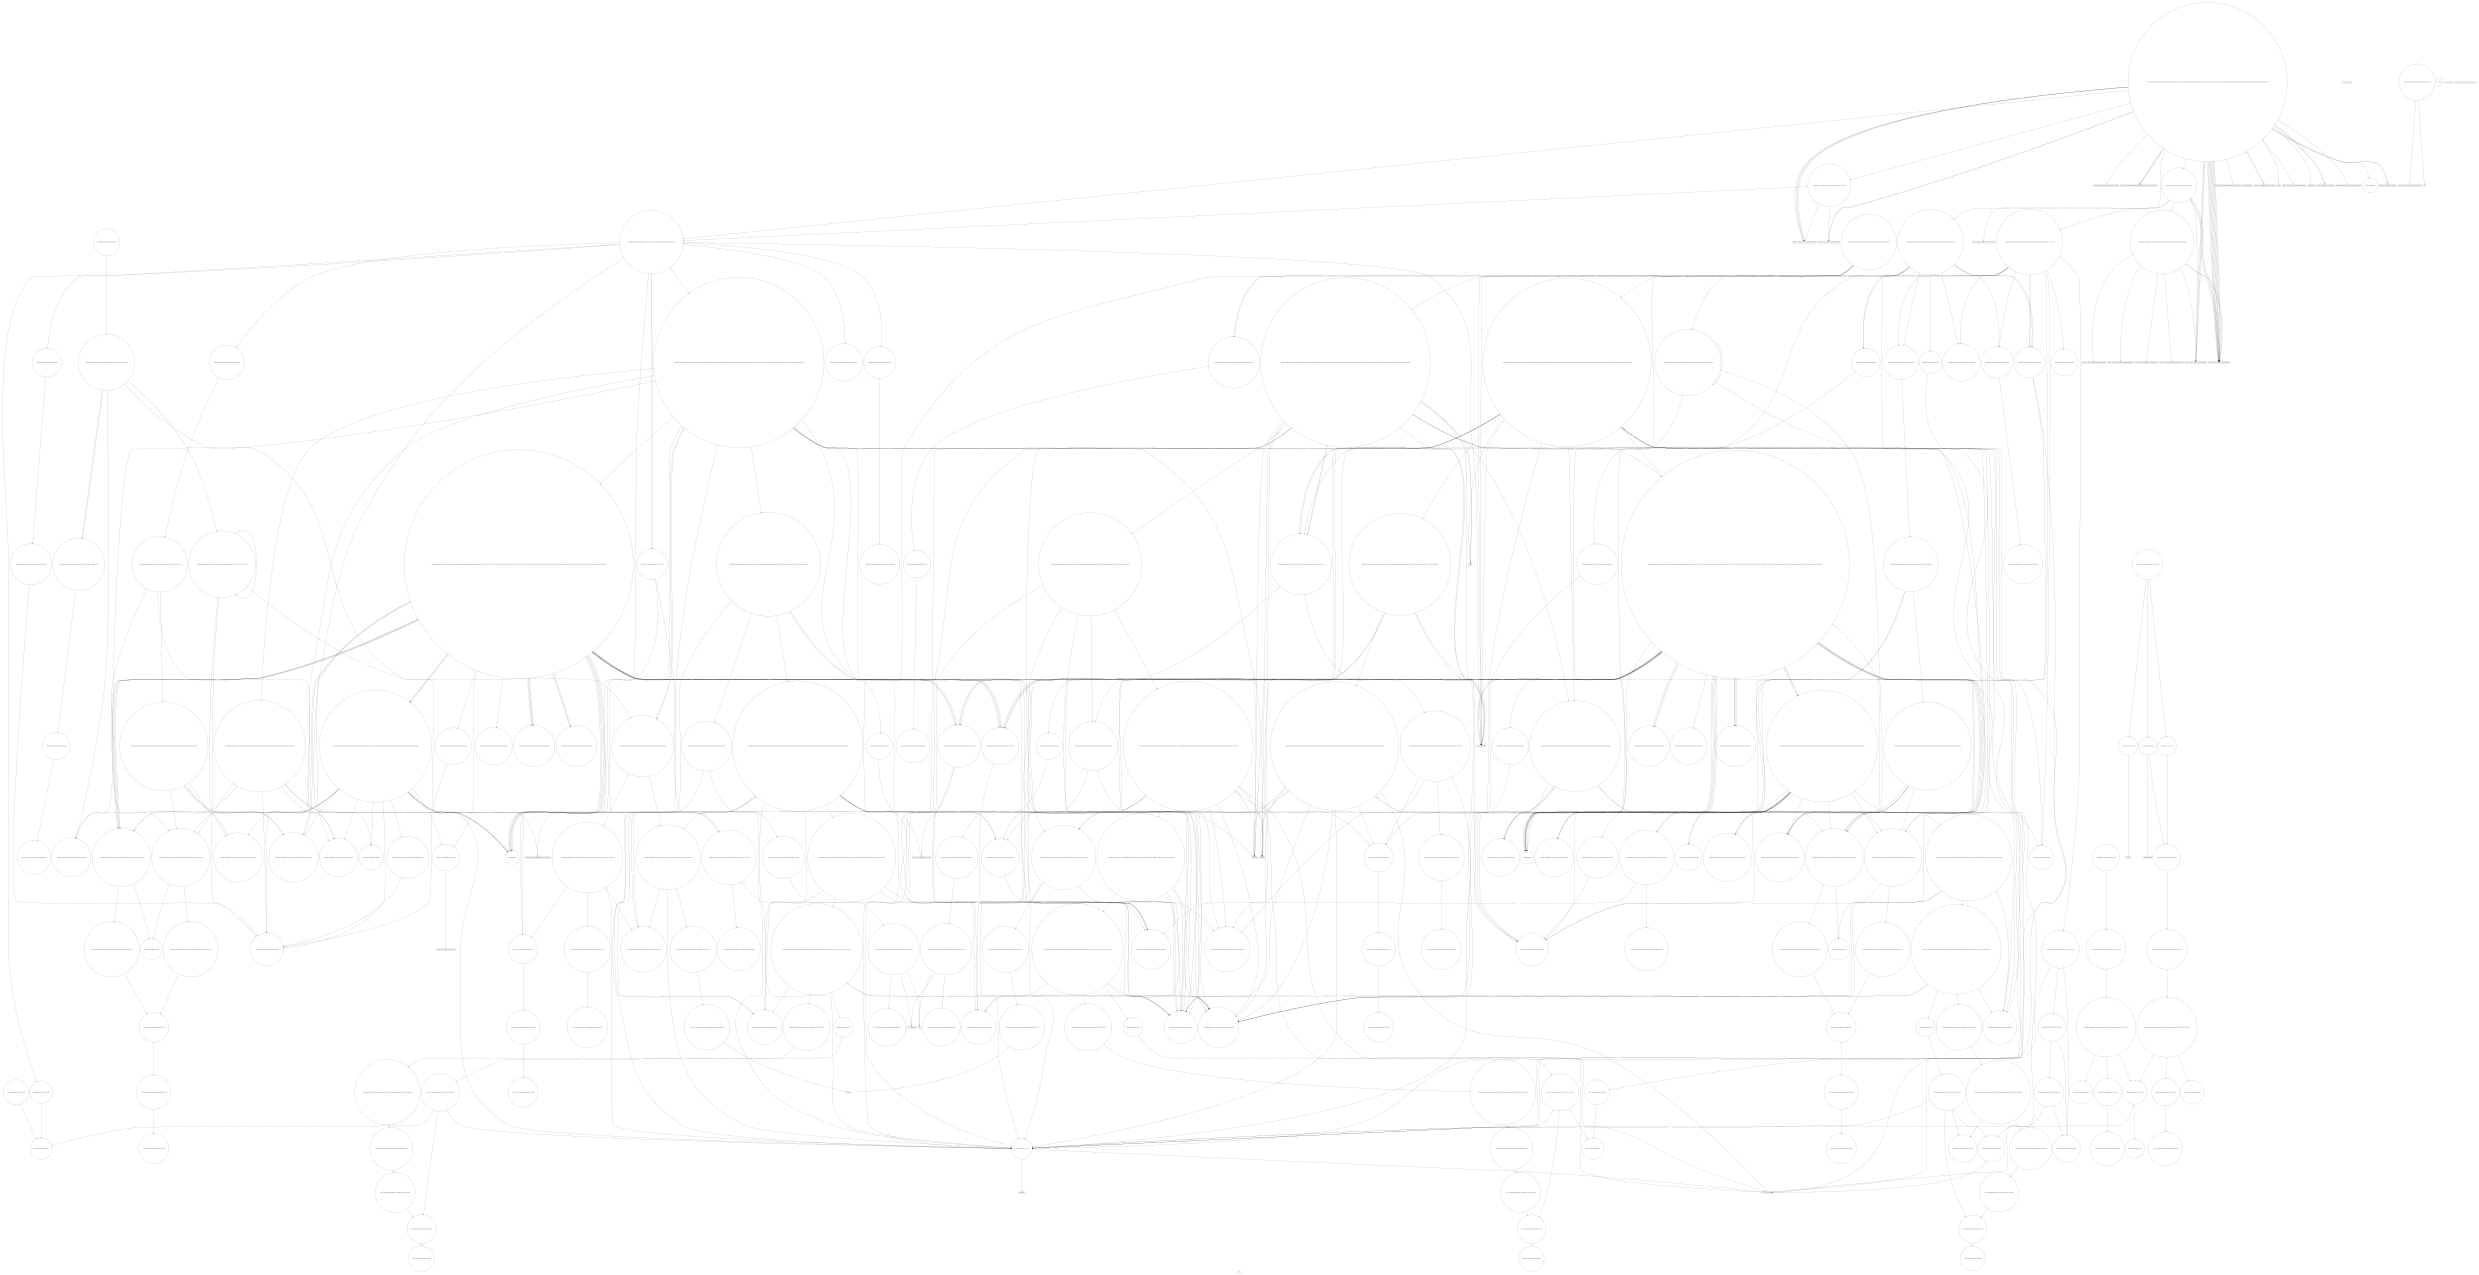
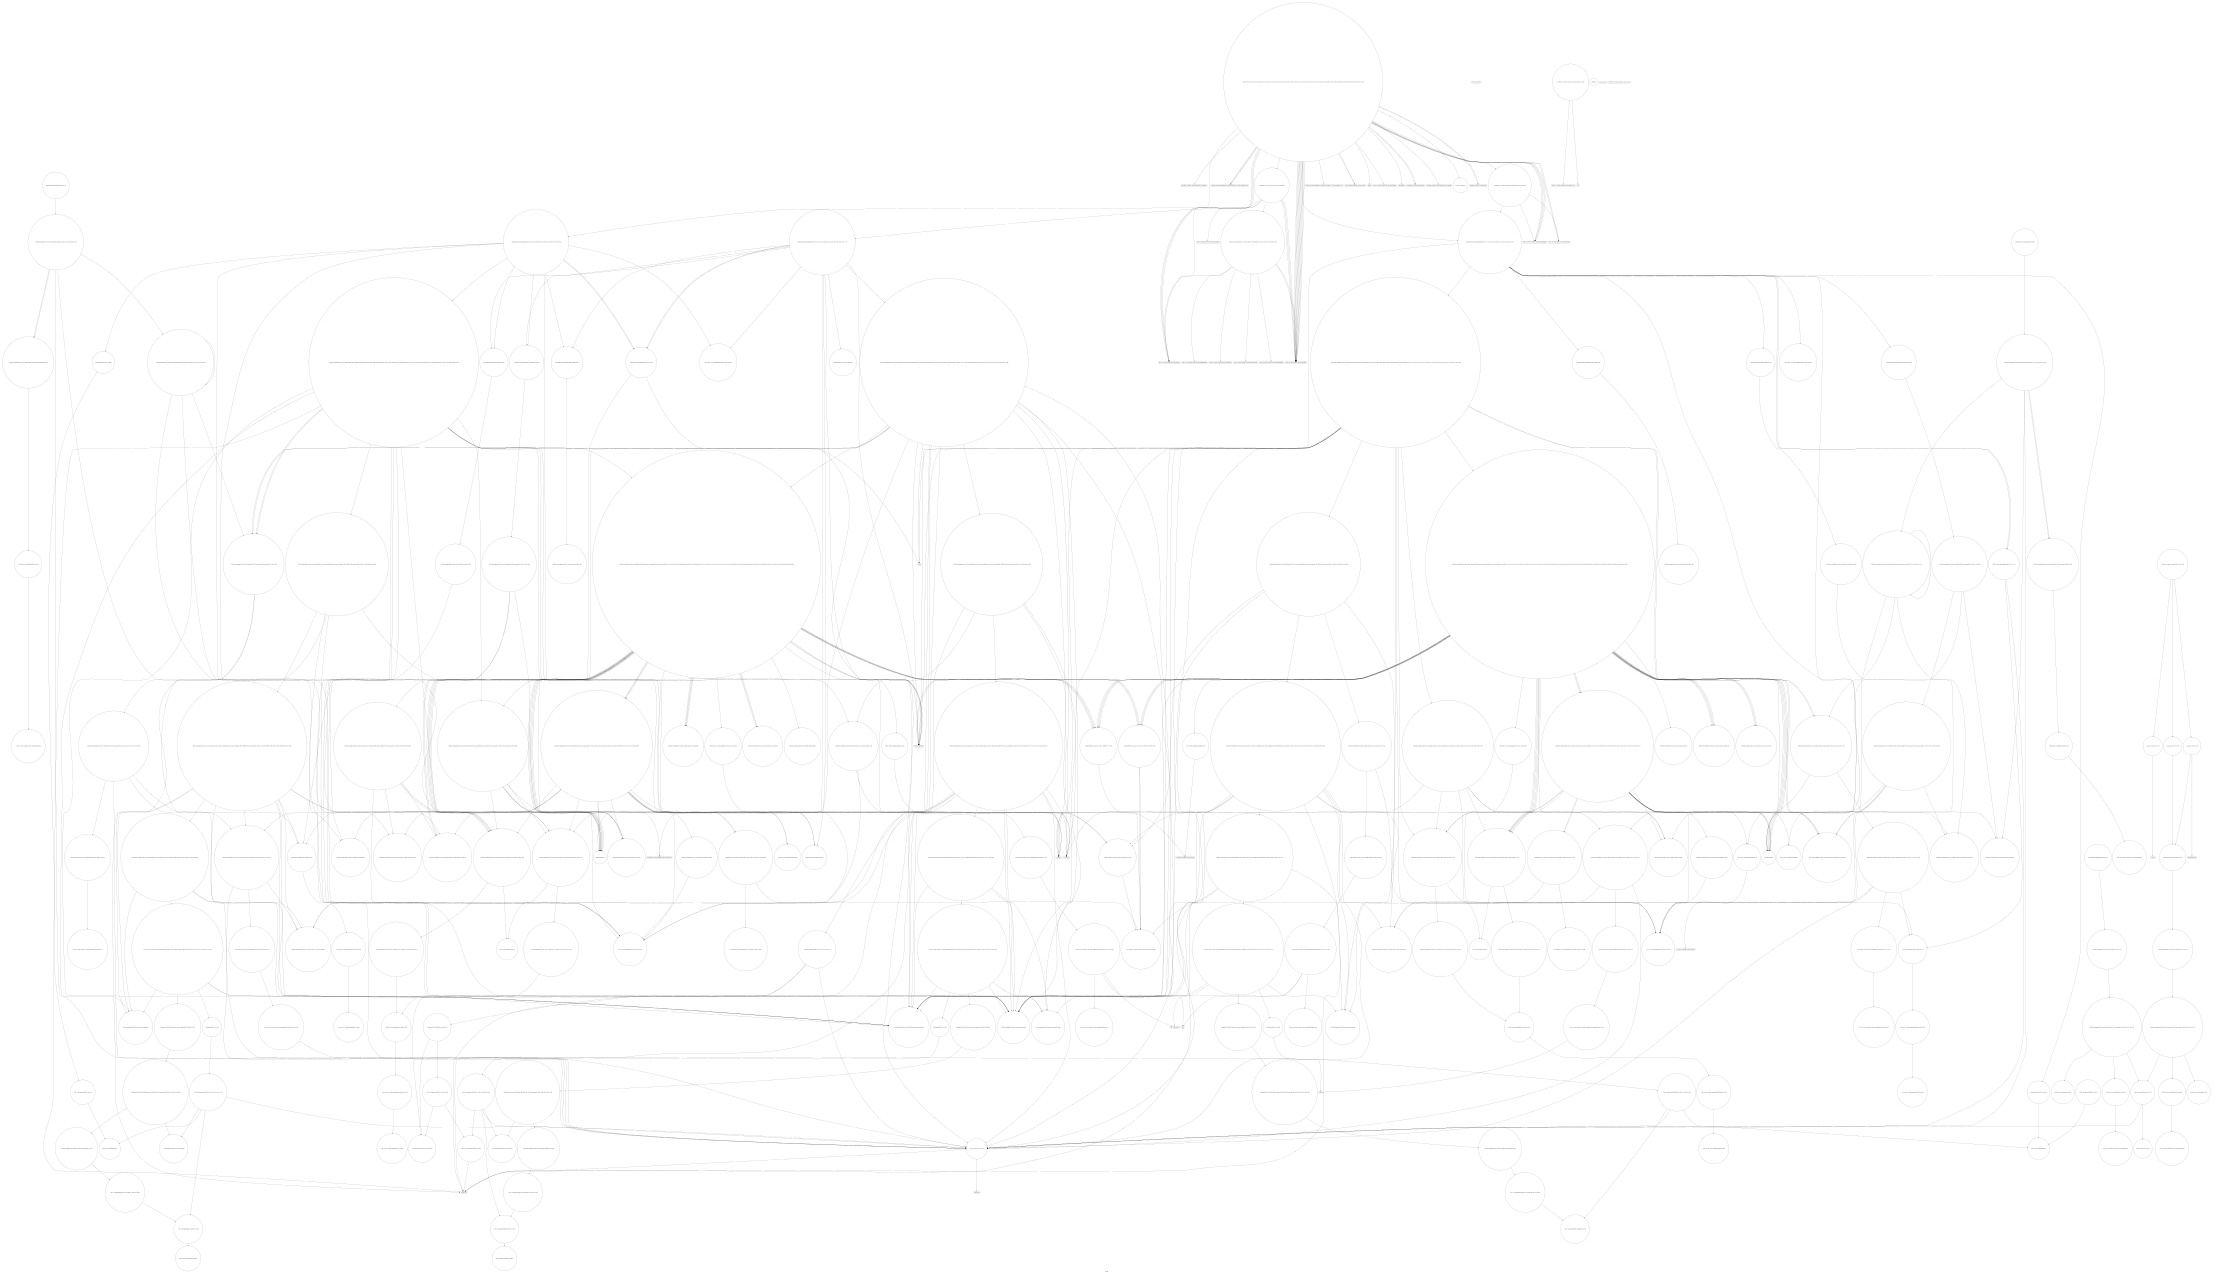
none -> (56, 185)
none -> (174, 1149)
(422, 1259) -> none
